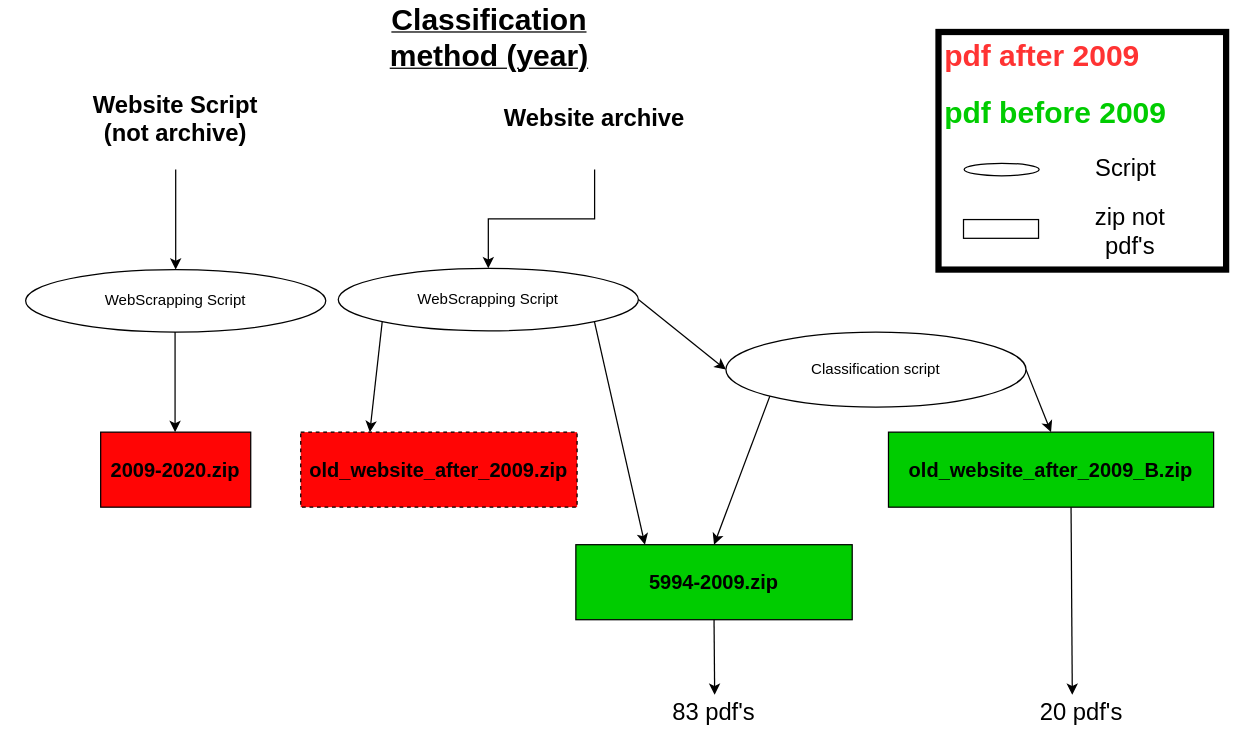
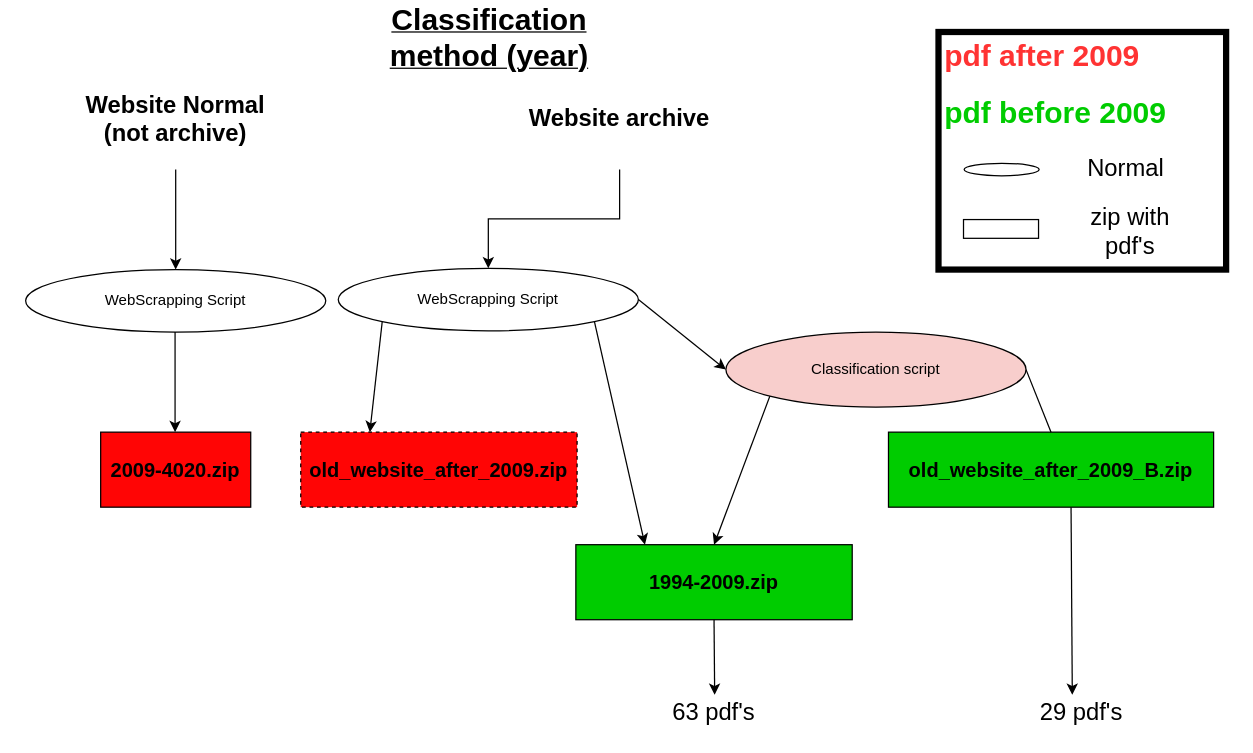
(176, 119) -> (176, 119)
(594, 119) -> (619, 119)
(1126, 169) -> (1126, 169)
(1130, 232) -> (1130, 232)
(876, 369) -> (876, 369)
(1047, 423) -> (1048, 425)
(176, 469) -> (176, 469)
(714, 582) -> (714, 582)
(714, 713) -> (714, 713)
(1081, 713) -> (1081, 713)
